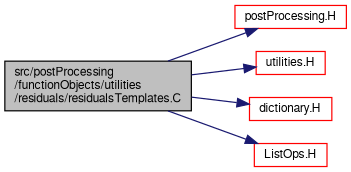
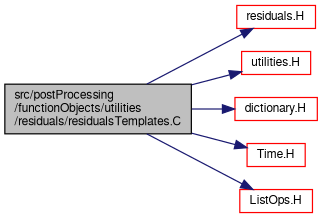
(291, 17) -> (276, 17)
none -> (276, 155)
